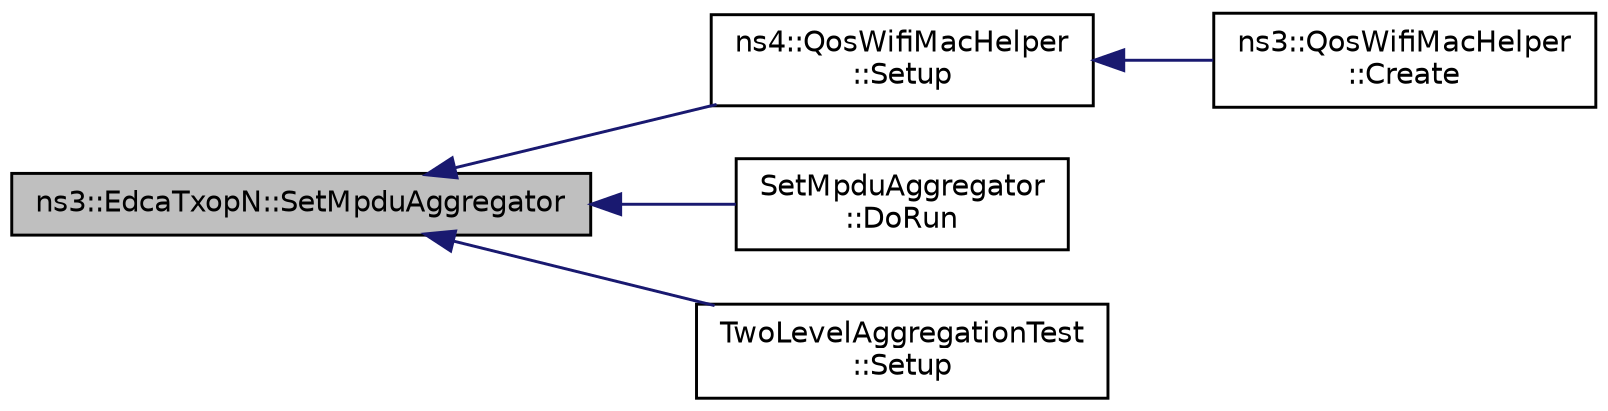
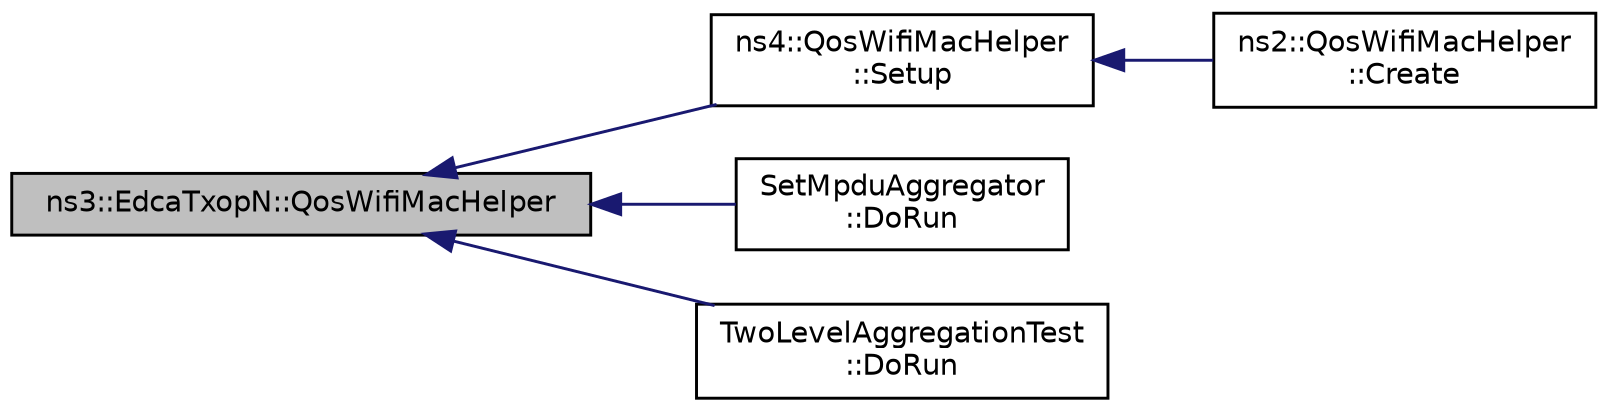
(1405, 60) -> (1405, 60)
(301, 204) -> (301, 204)
(902, 351) -> (902, 351)
